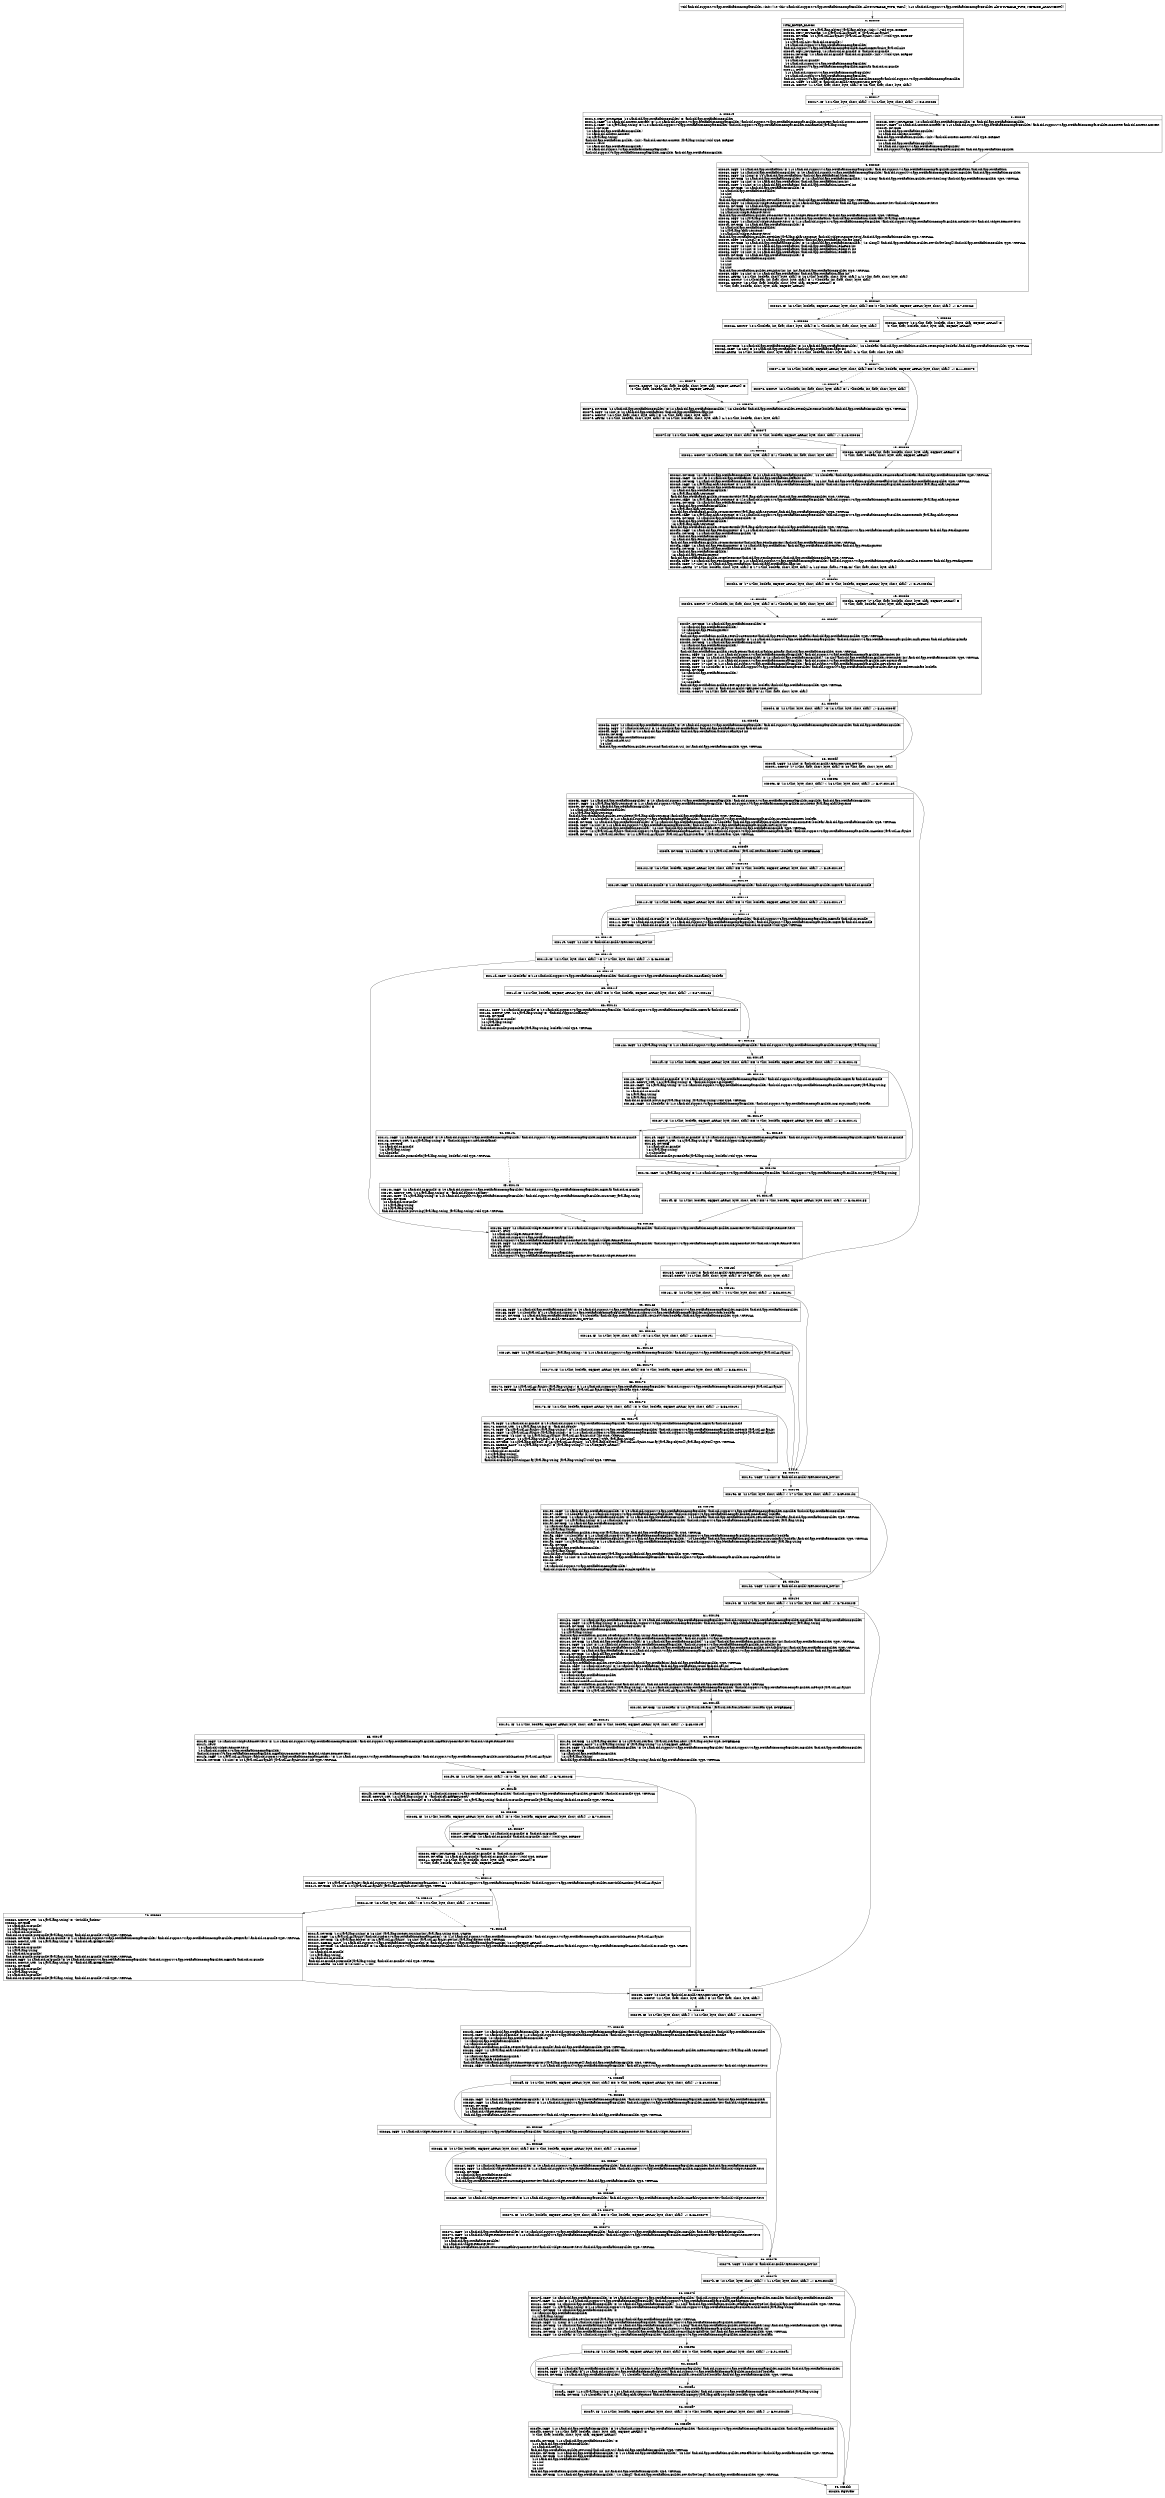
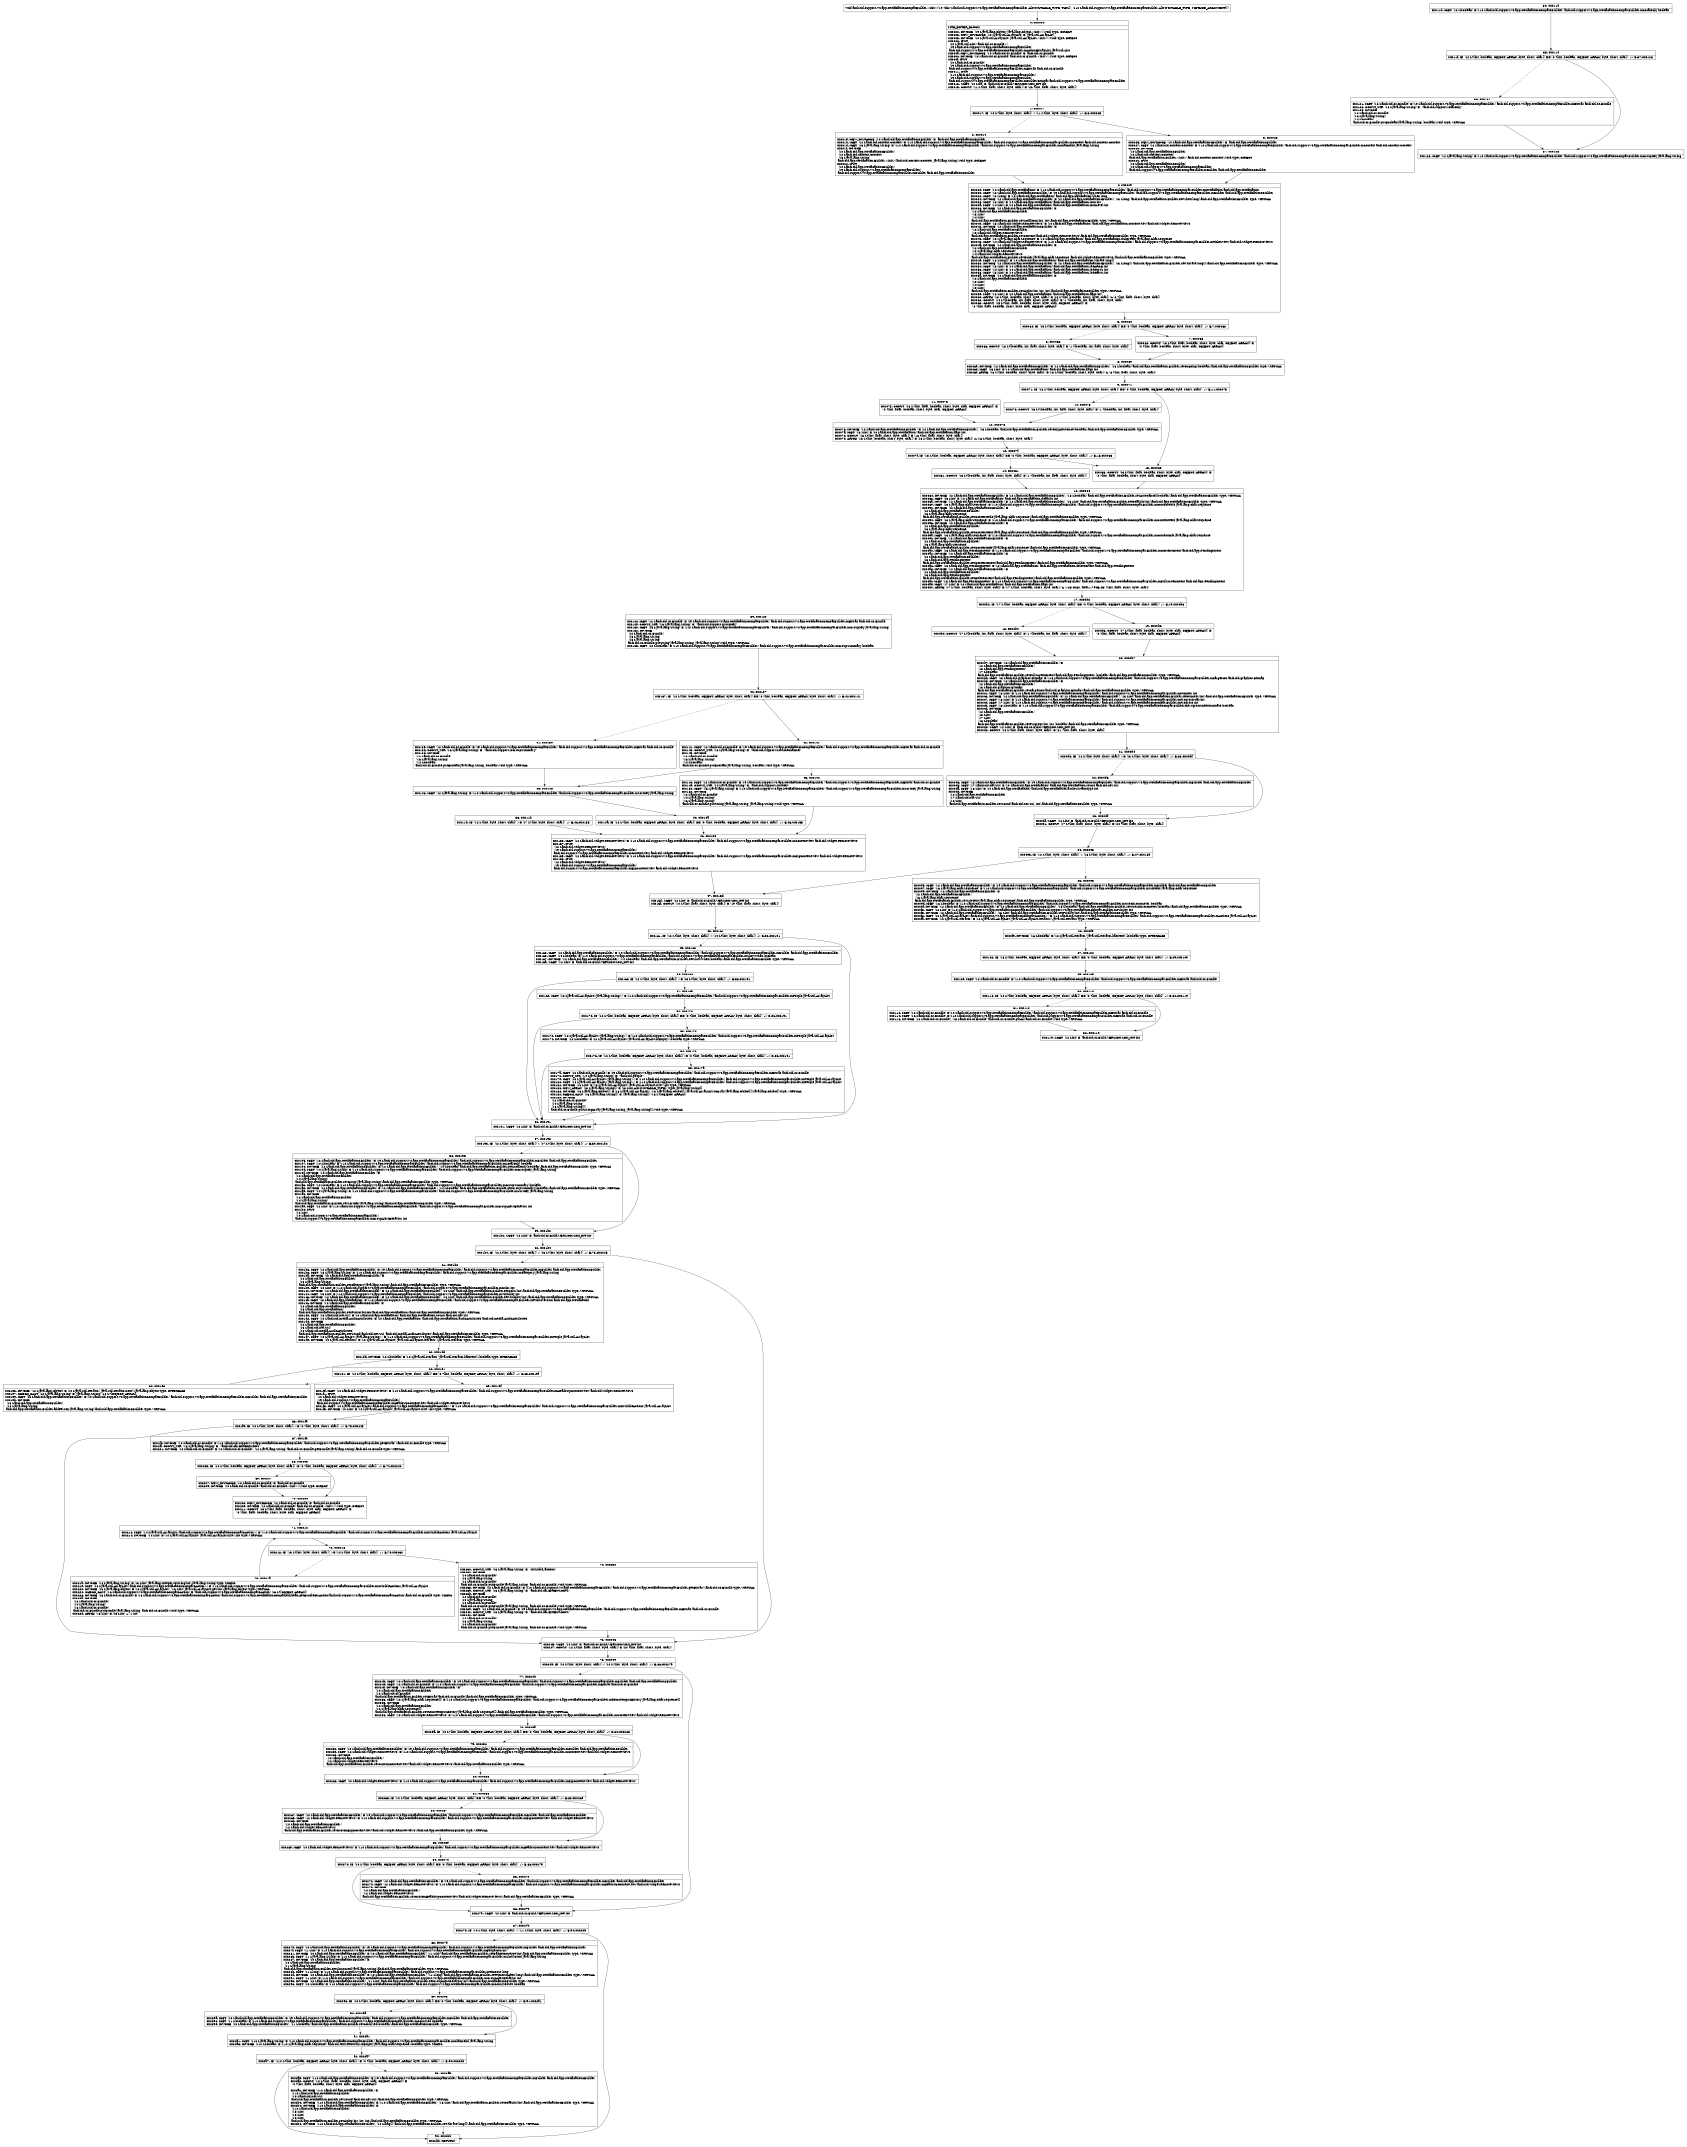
(604, 948) -> none
(604, 964) -> none
(755, 1060) -> none
